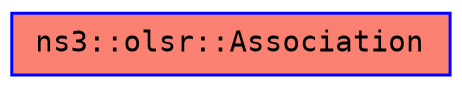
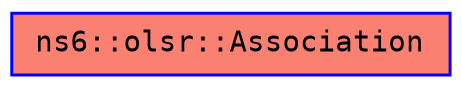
(231, 44) -> (231, 44)
